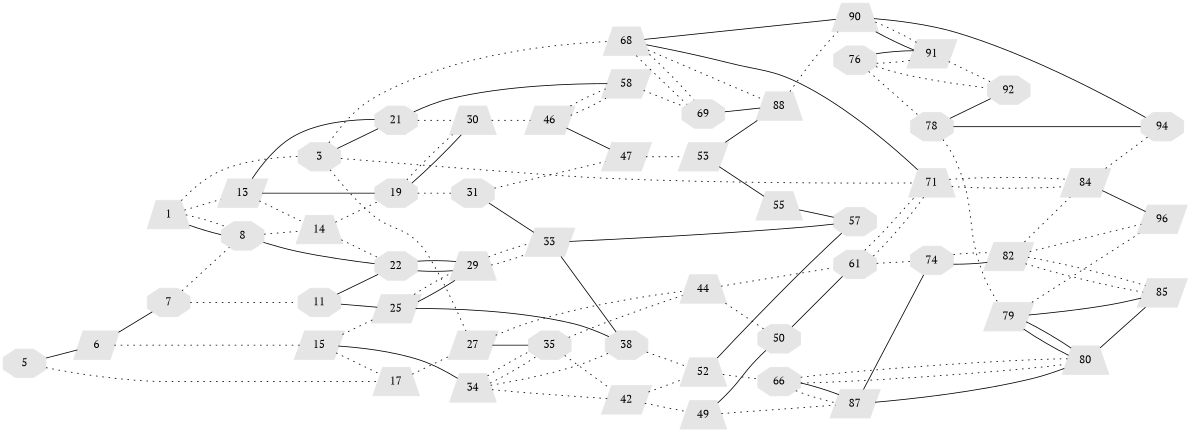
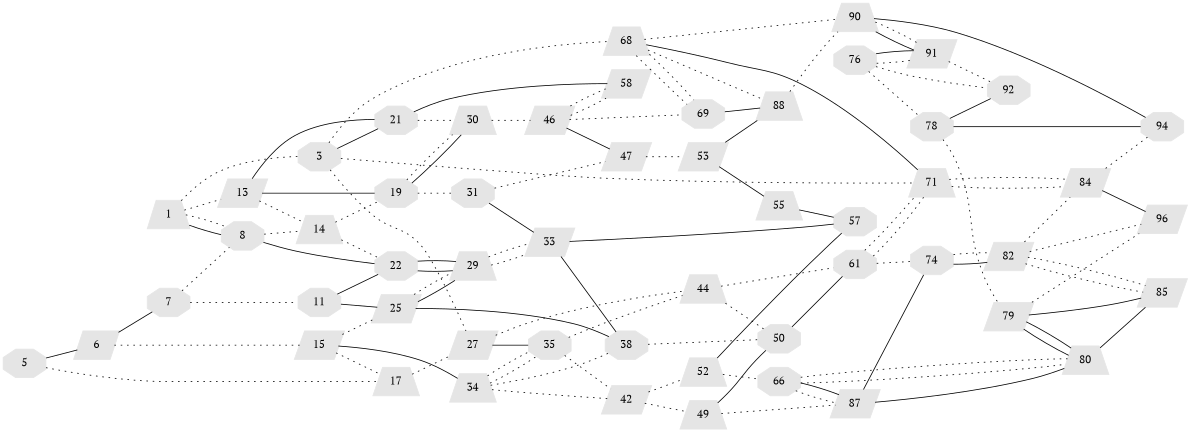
(740, 29) -> (740, 29)
(664, 99) -> (626, 117)
(667, 359) -> (703, 342)
